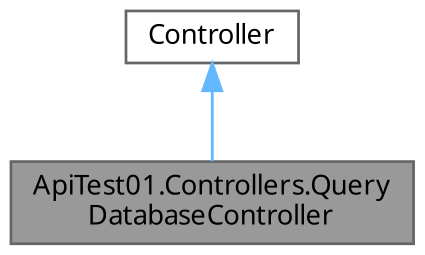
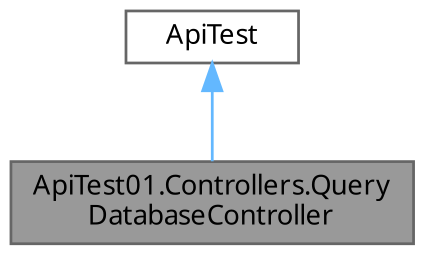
(212, 37) -> (212, 37)
